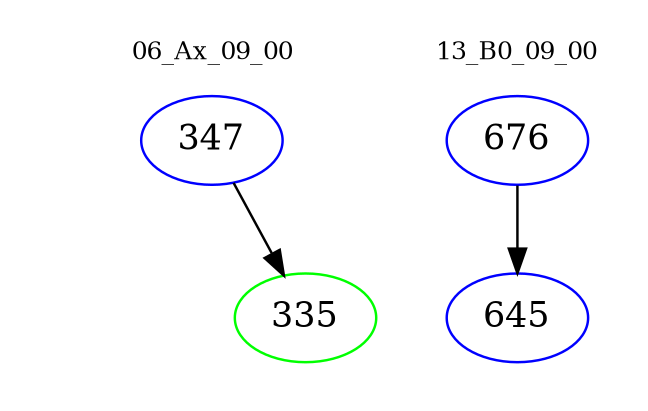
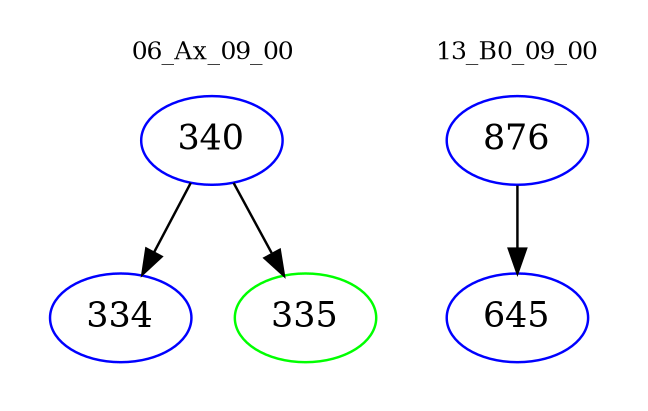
(212, 140) -> (212, 140)
(517, 140) -> (517, 140)
none -> (121, 318)
